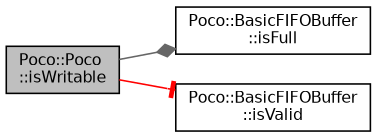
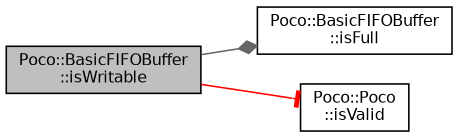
(63, 70) -> (104, 70)
(273, 108) -> (355, 108)
